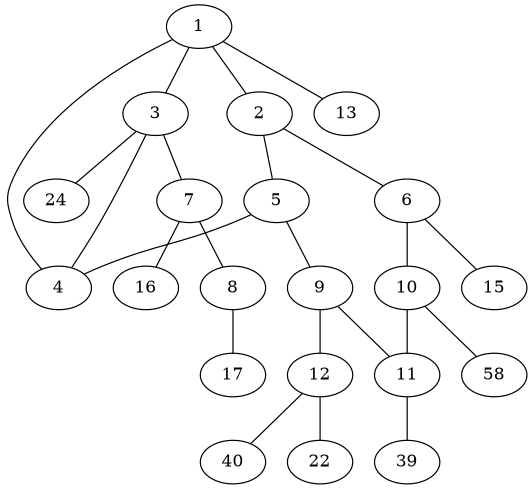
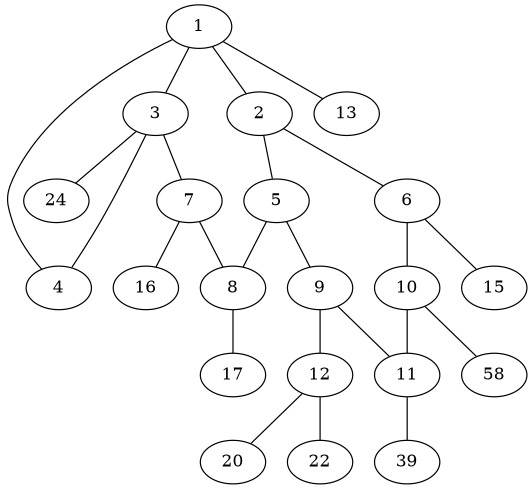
(180, 241) -> (255, 244)
(233, 462) -> (233, 462)
